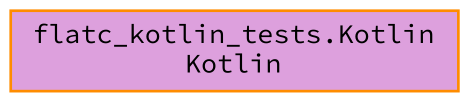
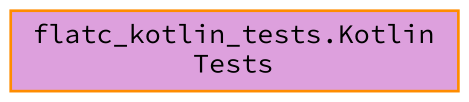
(235, 51) -> (235, 51)
